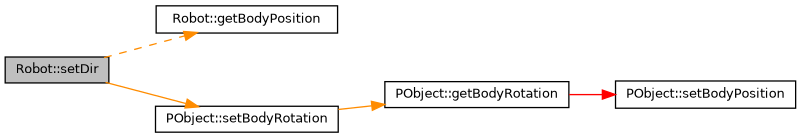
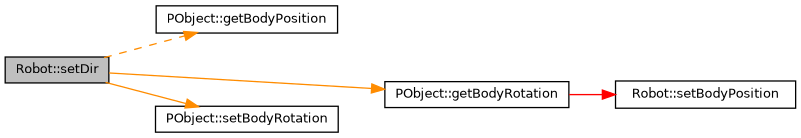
(247, 19) -> (247, 19)
(706, 95) -> (706, 95)
(355, 108) -> (240, 81)
